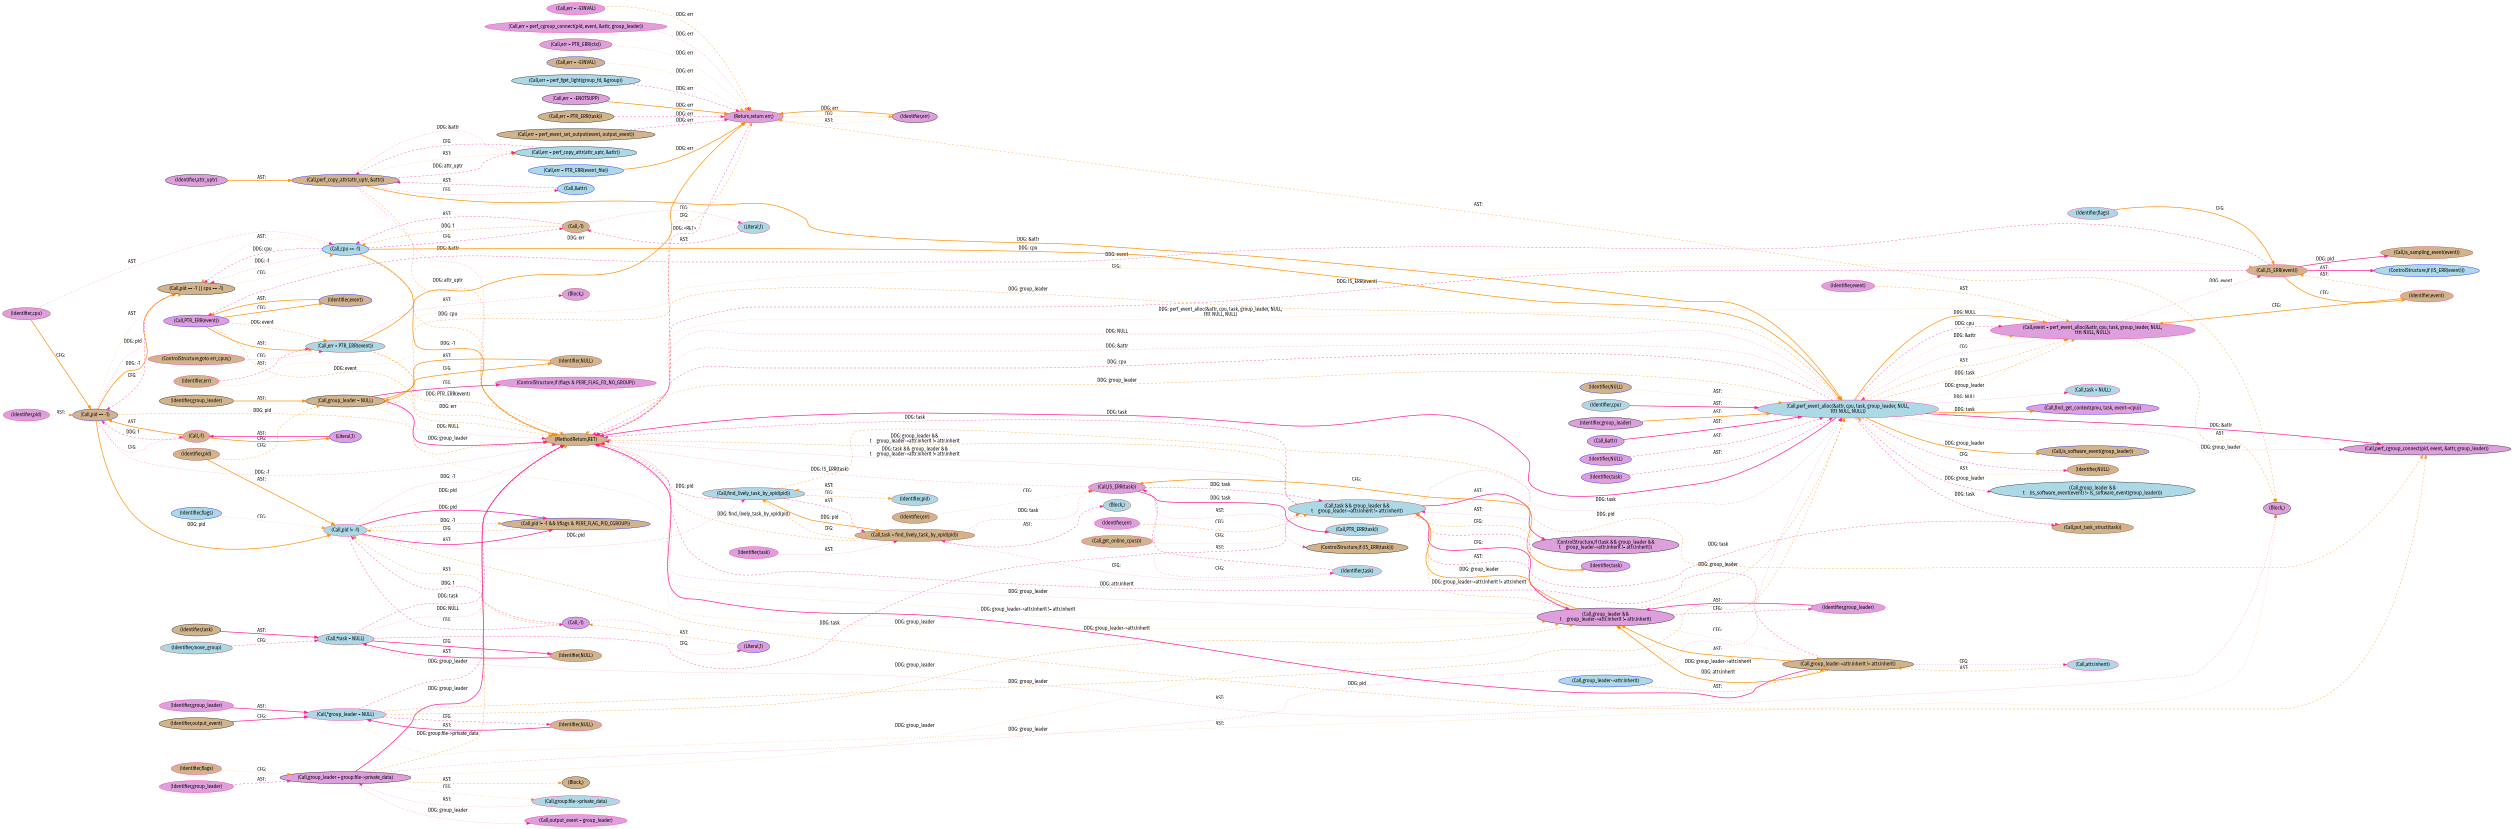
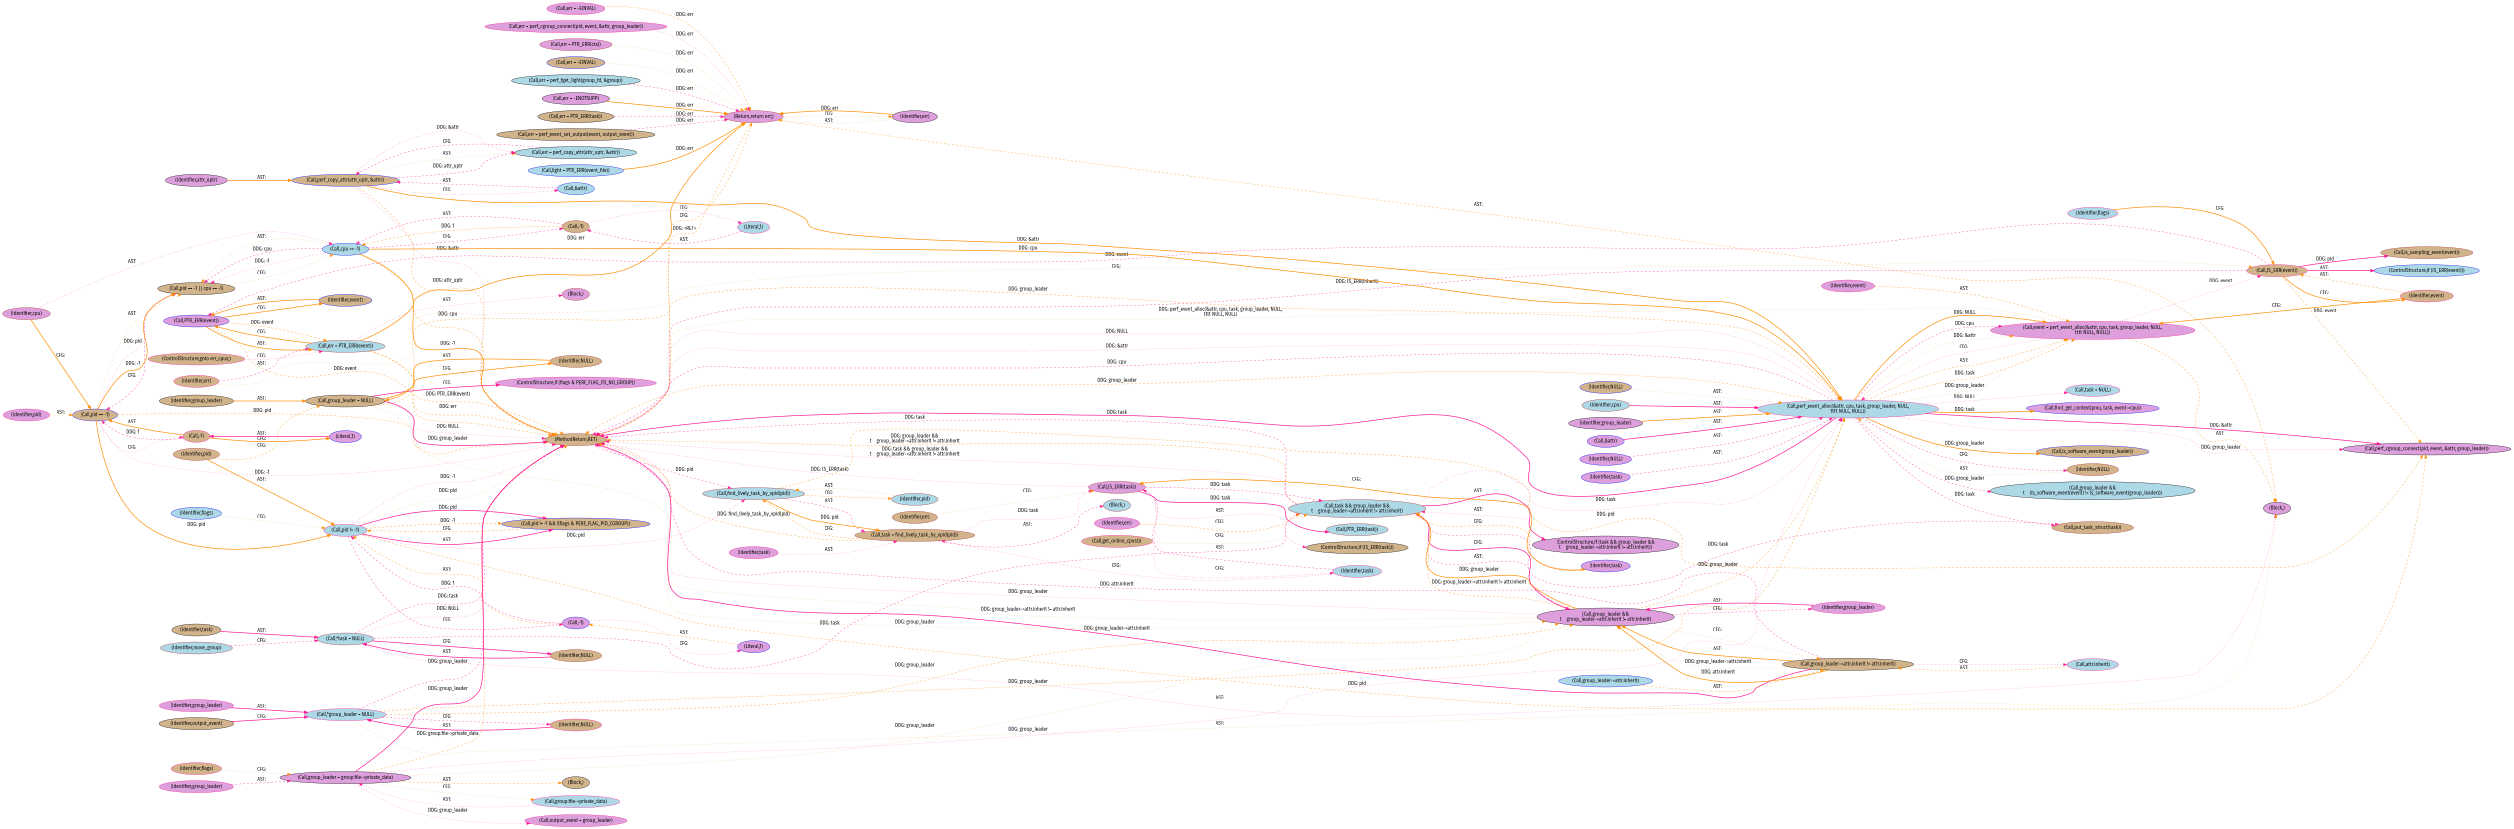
(576, 171) -> (576, 171)
(675, 235) -> (675, 235)
(1357, 282) -> (1357, 282)
none -> (264, 337)
none -> (2351, 358)
(675, 490) -> (662, 469)
